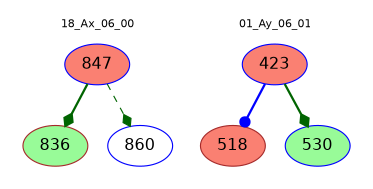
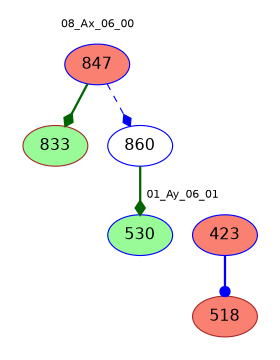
(98, 24) -> (98, 24)
(115, 99) -> (115, 99)
(293, 99) -> (140, 191)
(55, 146) -> (55, 146)
